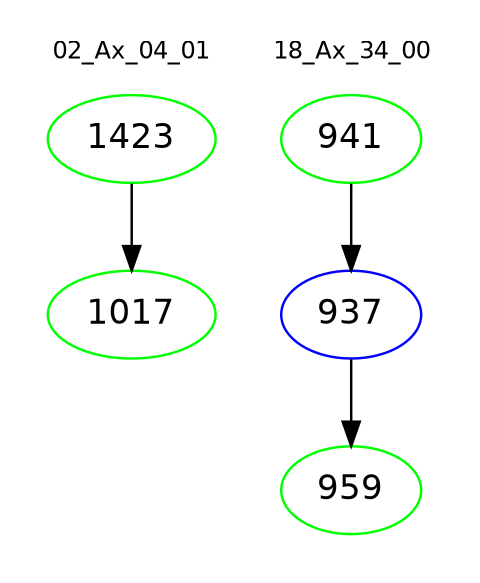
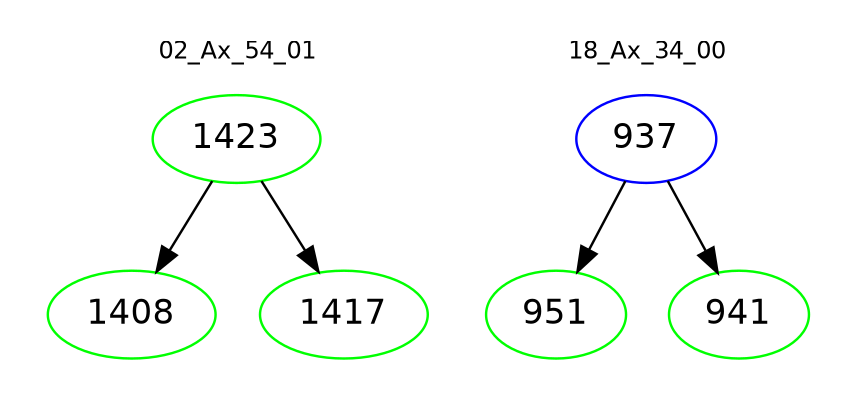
(132, 52) -> (238, 52)
(351, 215) -> (687, 216)
(132, 315) -> (344, 315)
none -> (132, 315)
(351, 490) -> (556, 315)
